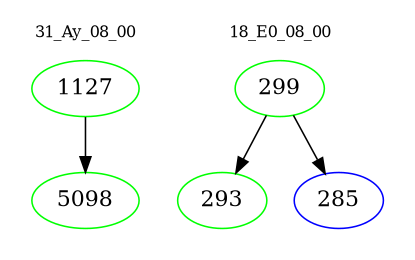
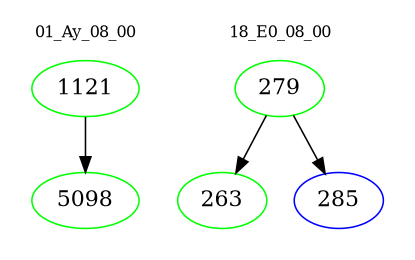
(85, 33) -> (85, 33)
(85, 89) -> (85, 89)
(280, 89) -> (280, 89)
(222, 200) -> (222, 200)
